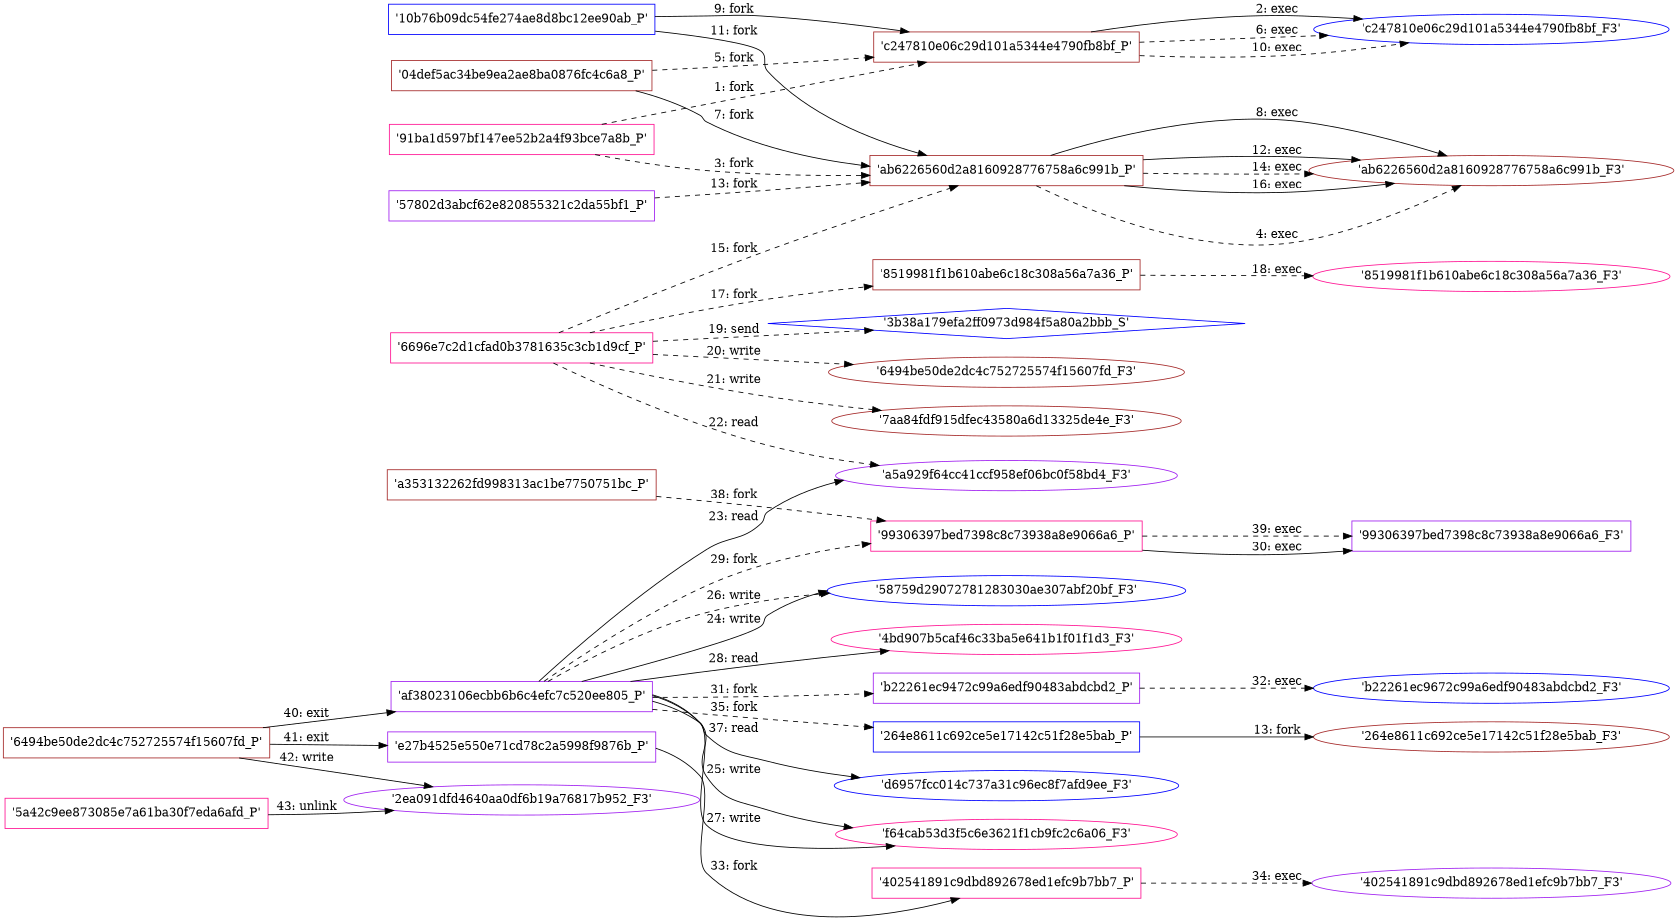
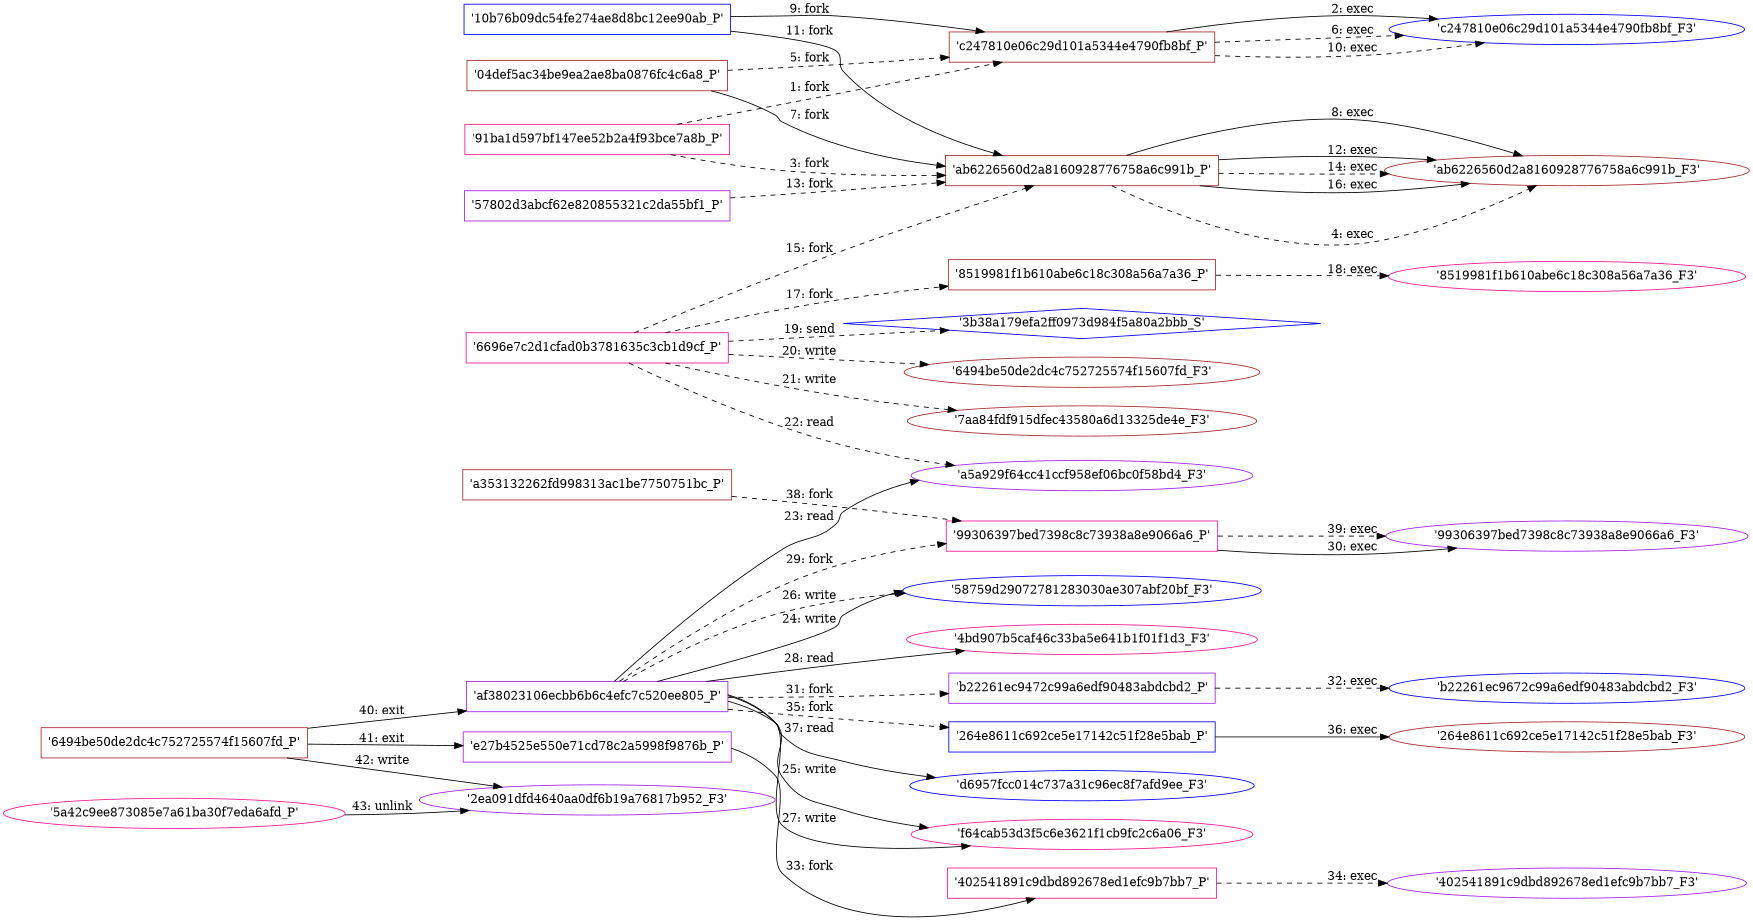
(1491, 536) -> (1567, 536)
(1277, 731) -> (1353, 731)
(137, 813) -> (174, 813)
